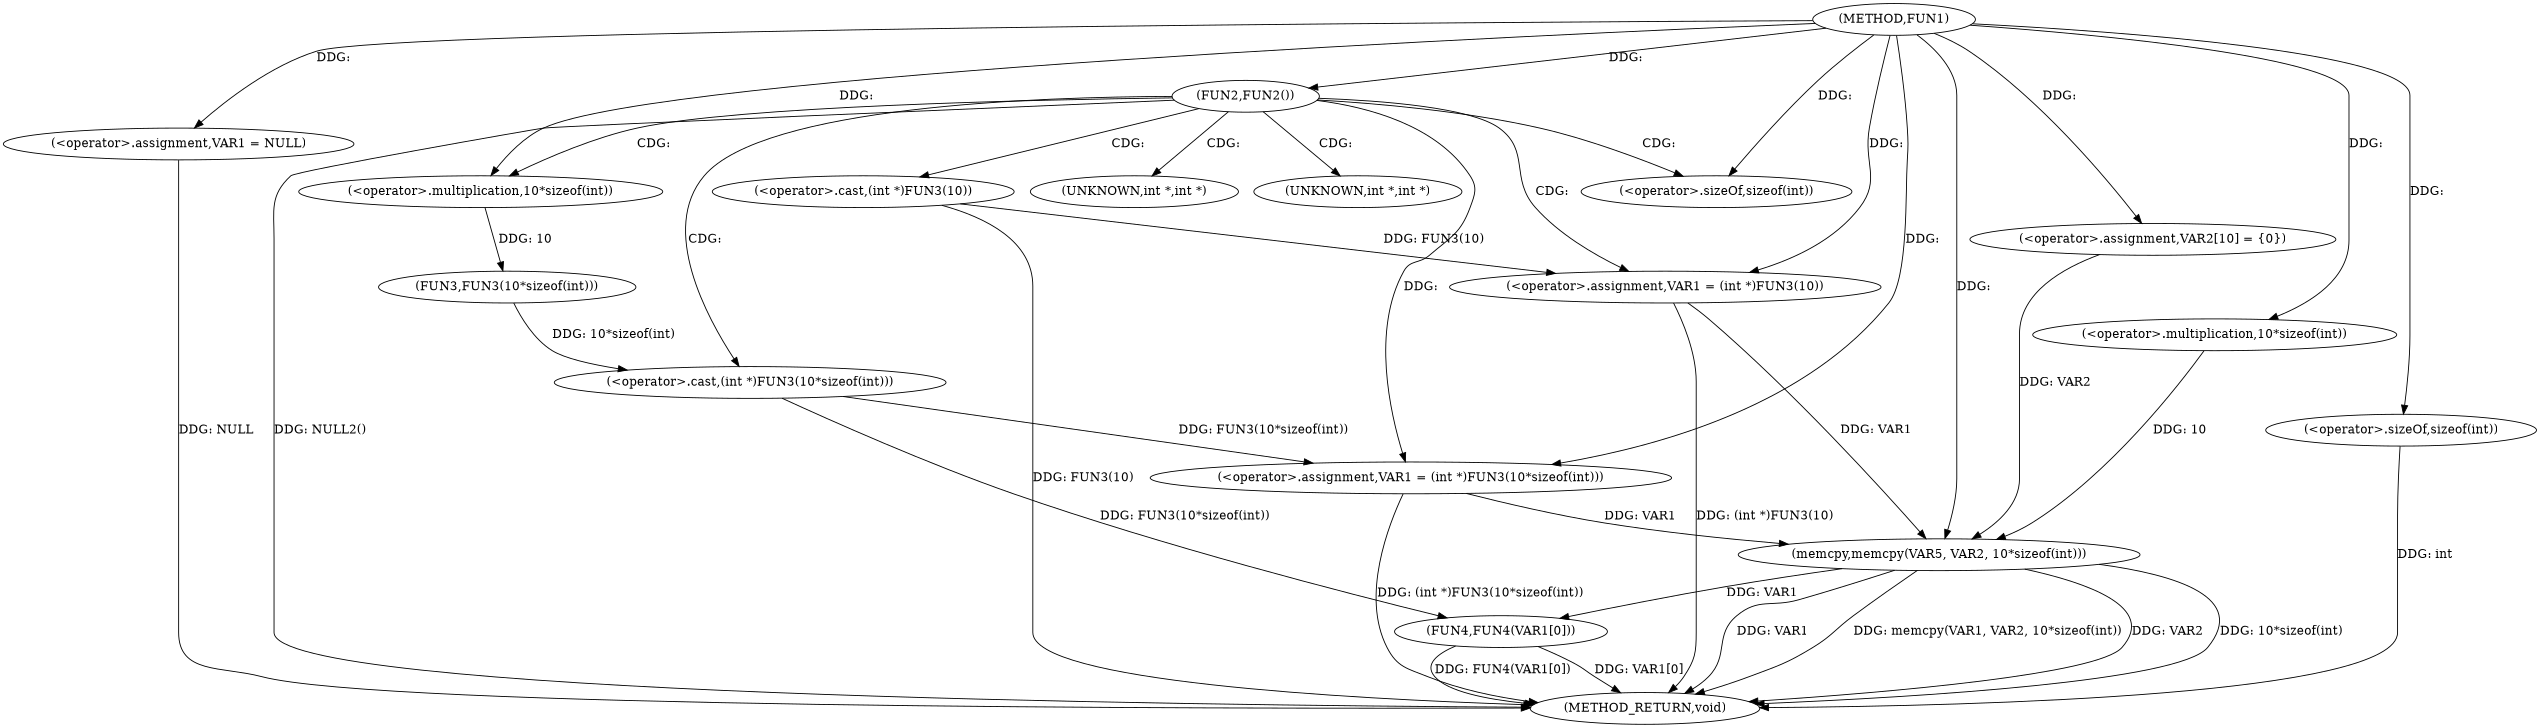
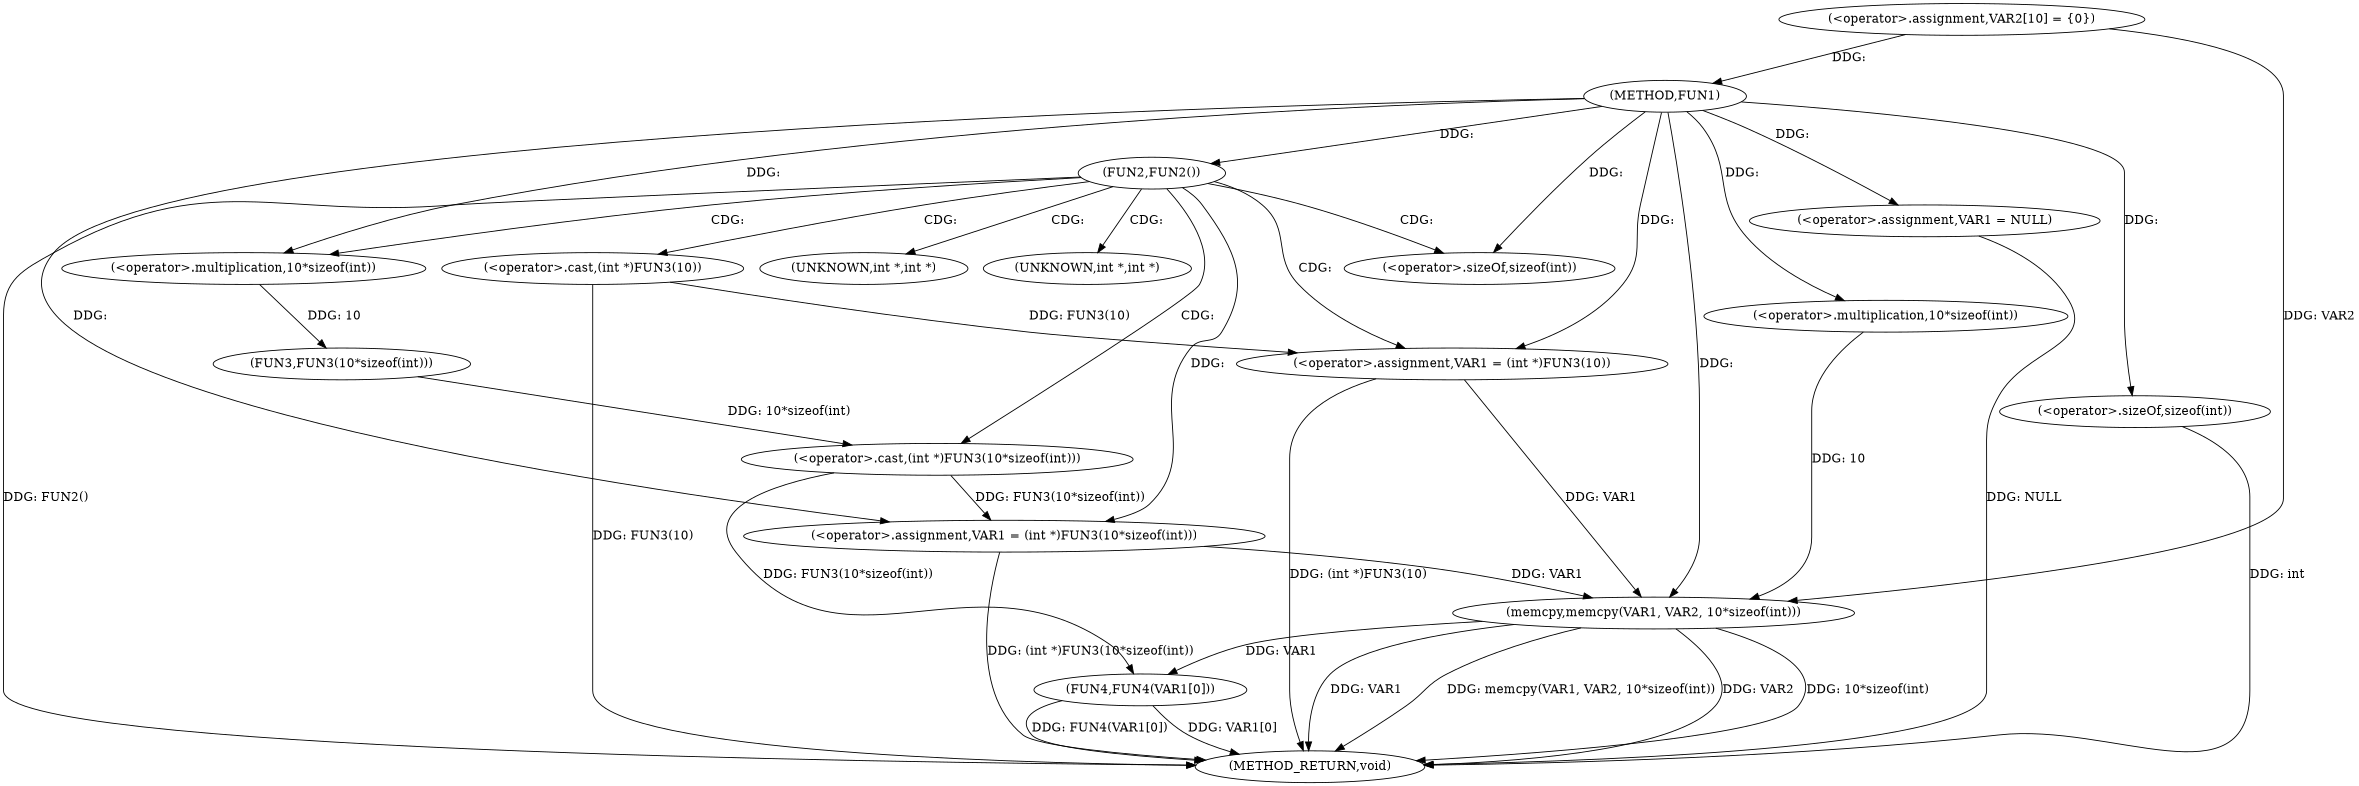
(2045, 114) -> (1814, 58)
(320, 430) -> (46, 498)
(1939, 555) -> (1654, 613)
